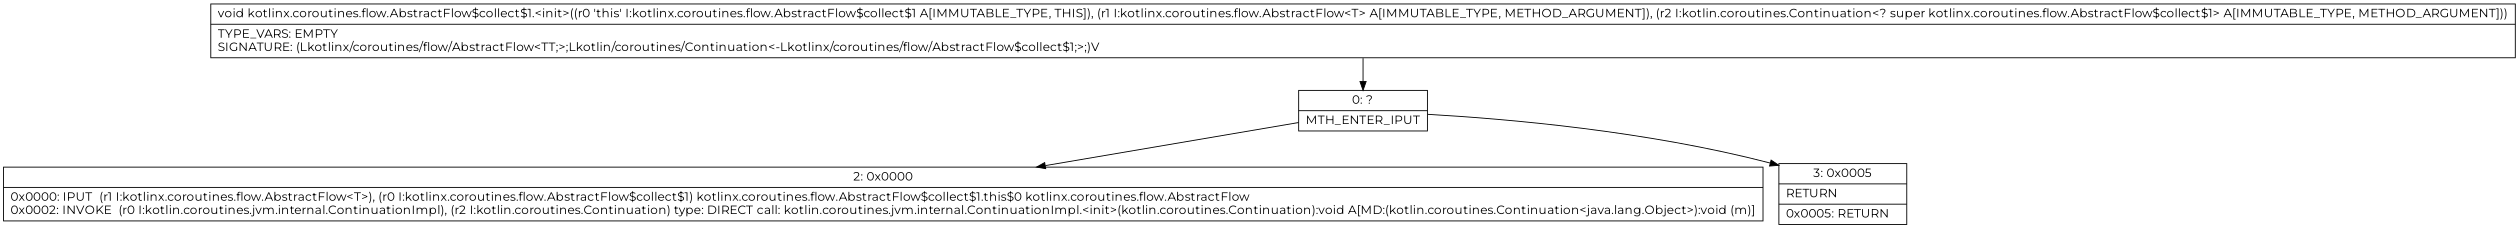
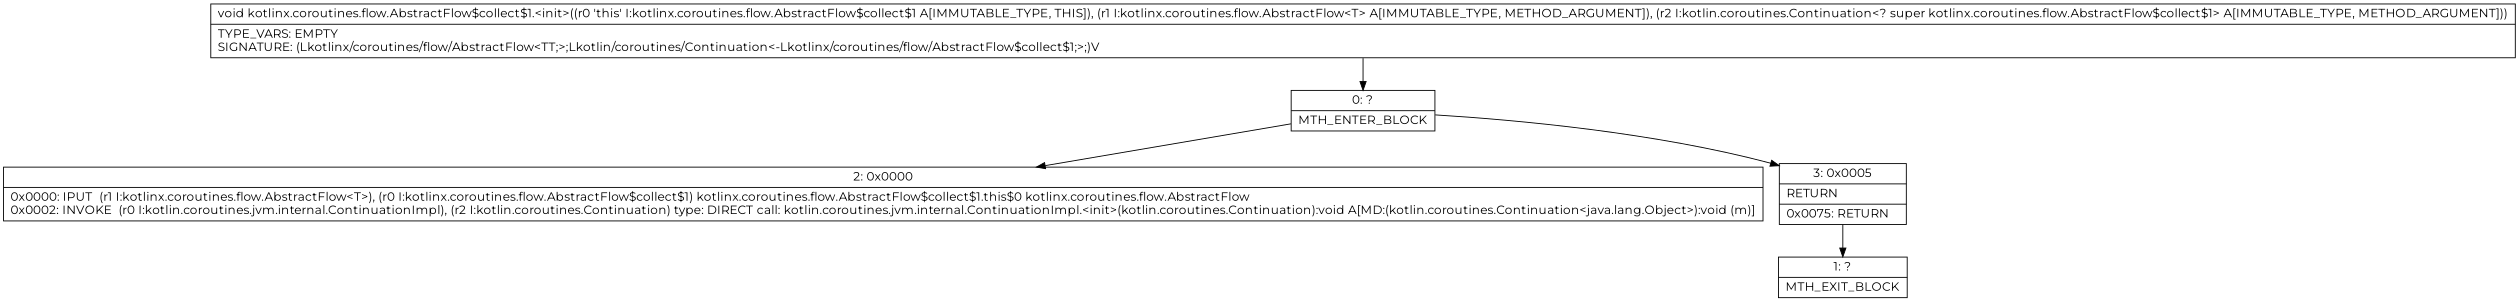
(1363, 120) -> (1363, 120)
(1843, 214) -> (1843, 214)
none -> (1843, 277)
